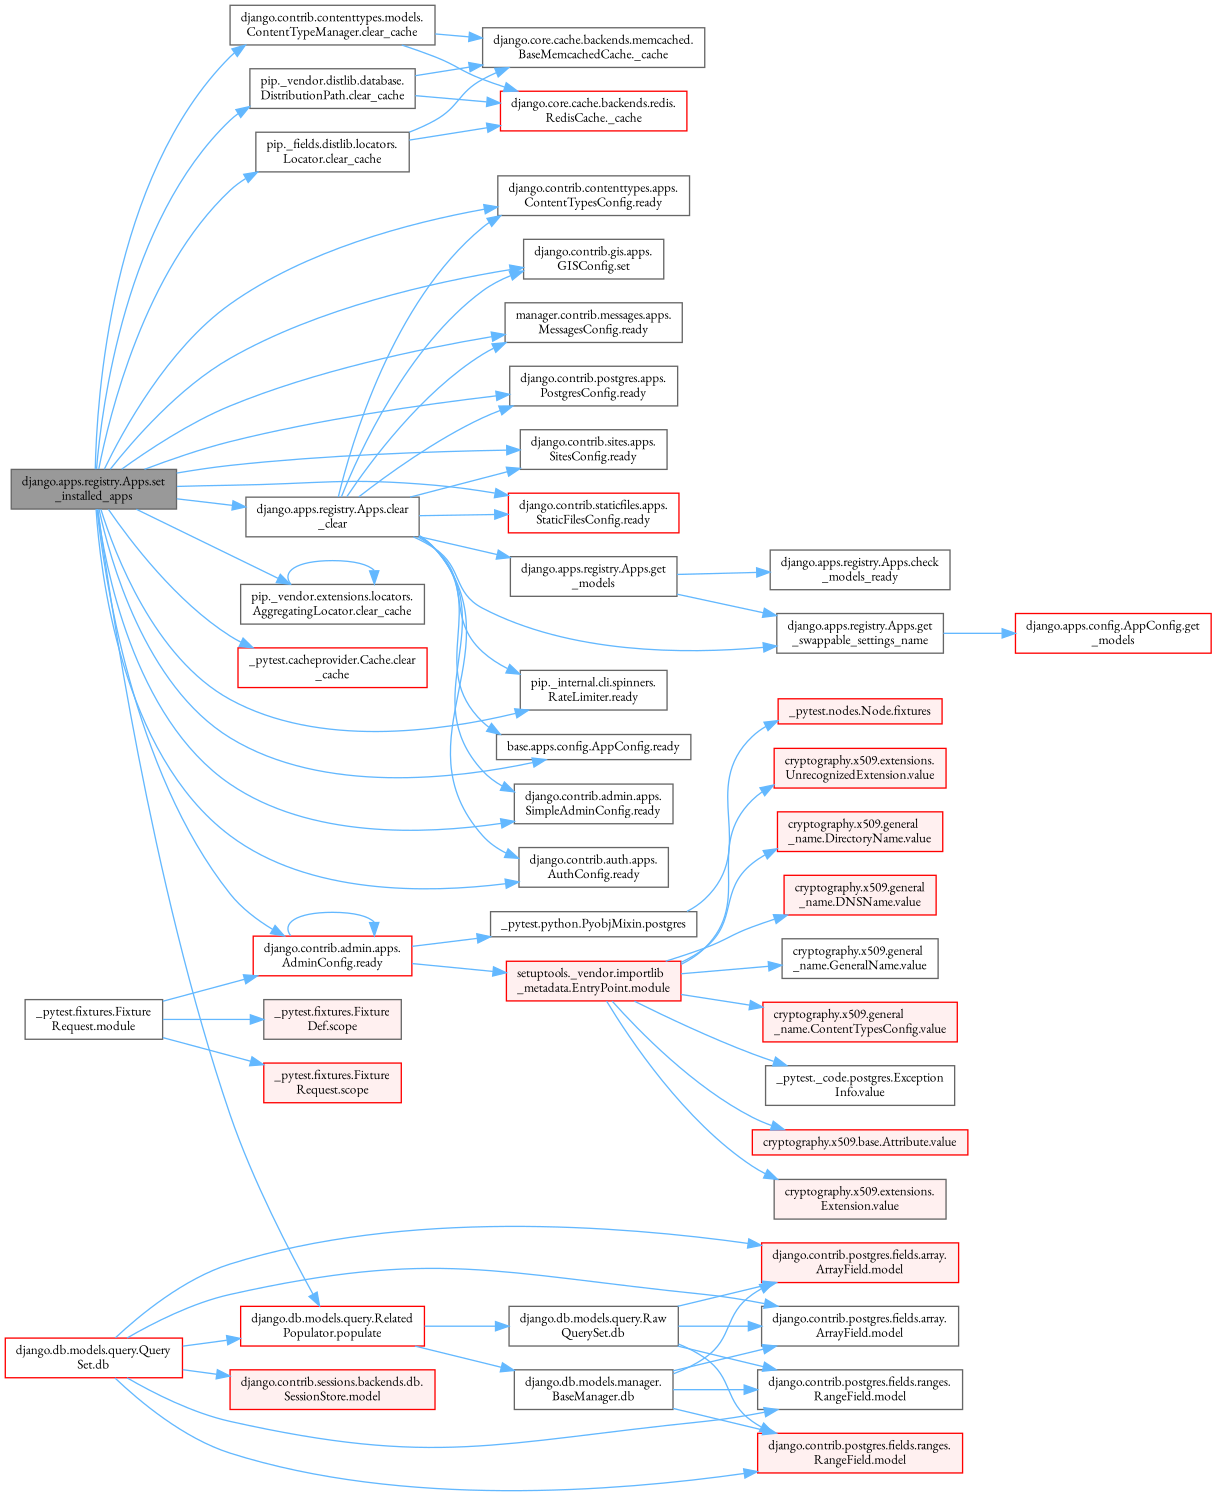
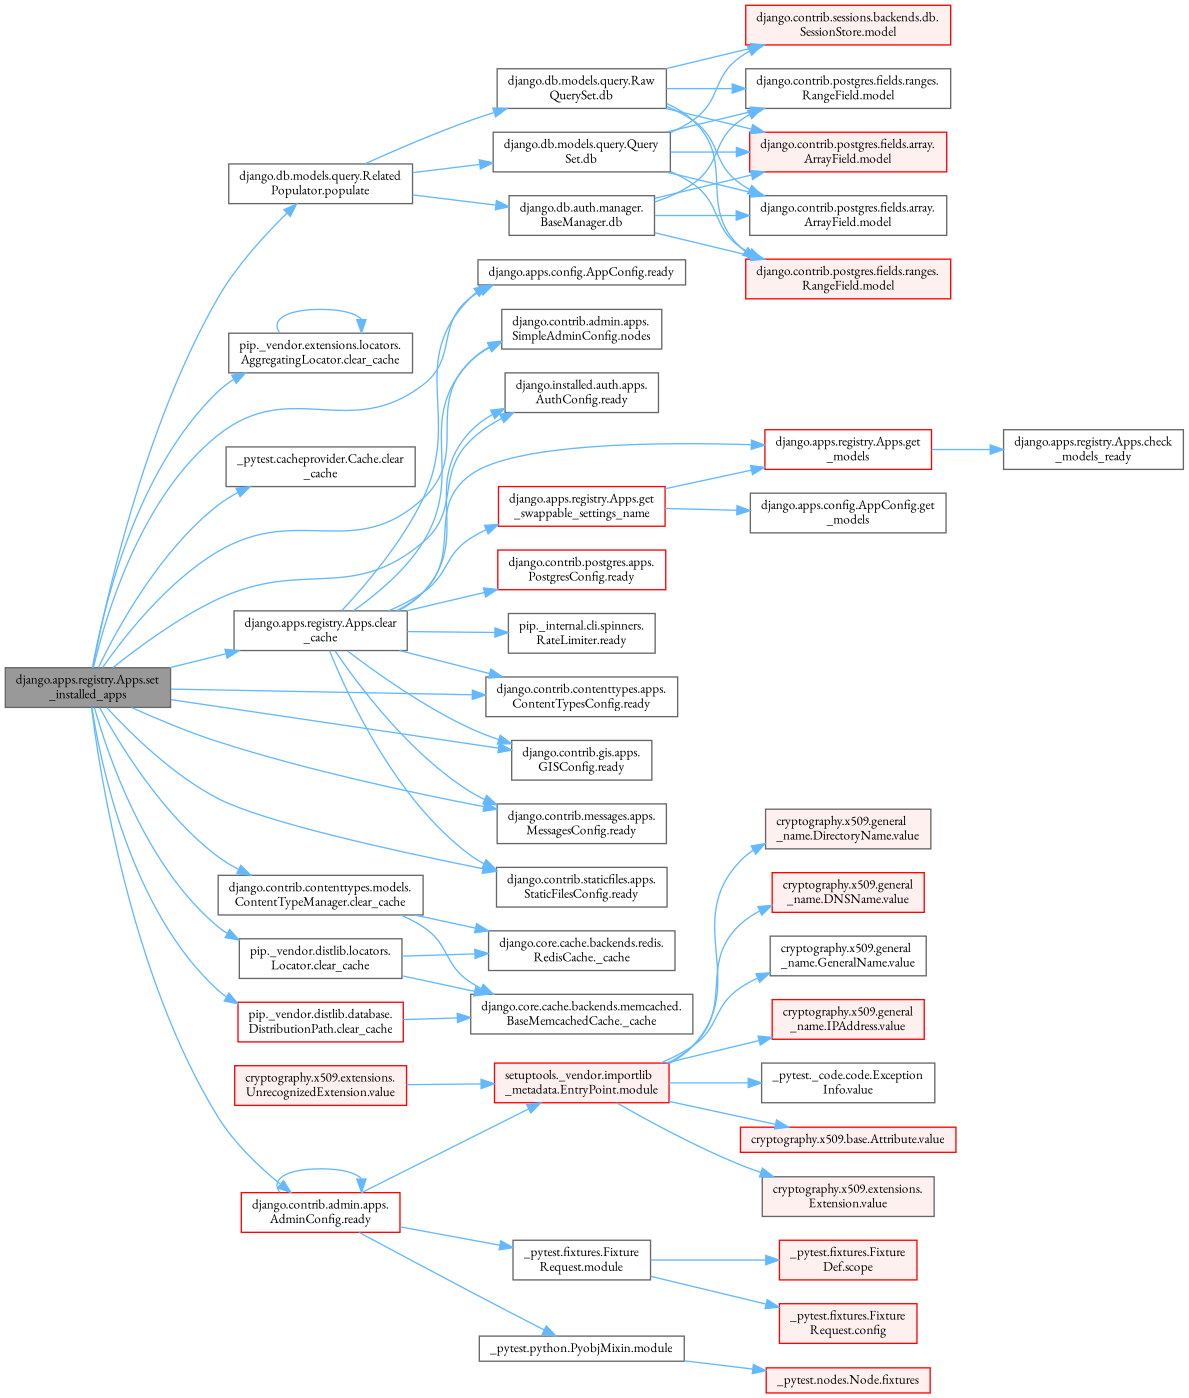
none -> (709, 58)
(333, 89) -> (321, 1022)
(449, 99) -> none
(594, 111) -> (582, 951)
(333, 152) -> (321, 959)
(594, 259) -> (582, 760)
(594, 323) -> (582, 824)
(594, 386) -> (582, 570)
(318, 423) -> none
(594, 450) -> none
(594, 513) -> (582, 887)
(333, 517) -> (321, 631)
(594, 577) -> (848, 450)
(720, 603) -> (708, 479)
(860, 633) -> (582, 506)
(1113, 633) -> (848, 513)
(333, 668) -> (321, 467)
(256, 711) -> none
(594, 747) -> (582, 272)
(594, 804) -> (582, 329)
(860, 832) -> (848, 829)
(594, 867) -> (582, 393)
(728, 882) -> (444, 1084)
(594, 924) -> (582, 1349)
(204, 990) -> (450, 1236)
(333, 1019) -> (848, 1260)
(860, 1022) -> (848, 1019)
(333, 1083) -> (848, 1324)
(860, 1086) -> (848, 1083)
(333, 1326) -> (321, 184)
(205, 1343) -> (446, 169)
(94, 1358) -> (582, 152)
(594, 1390) -> (582, 216)
